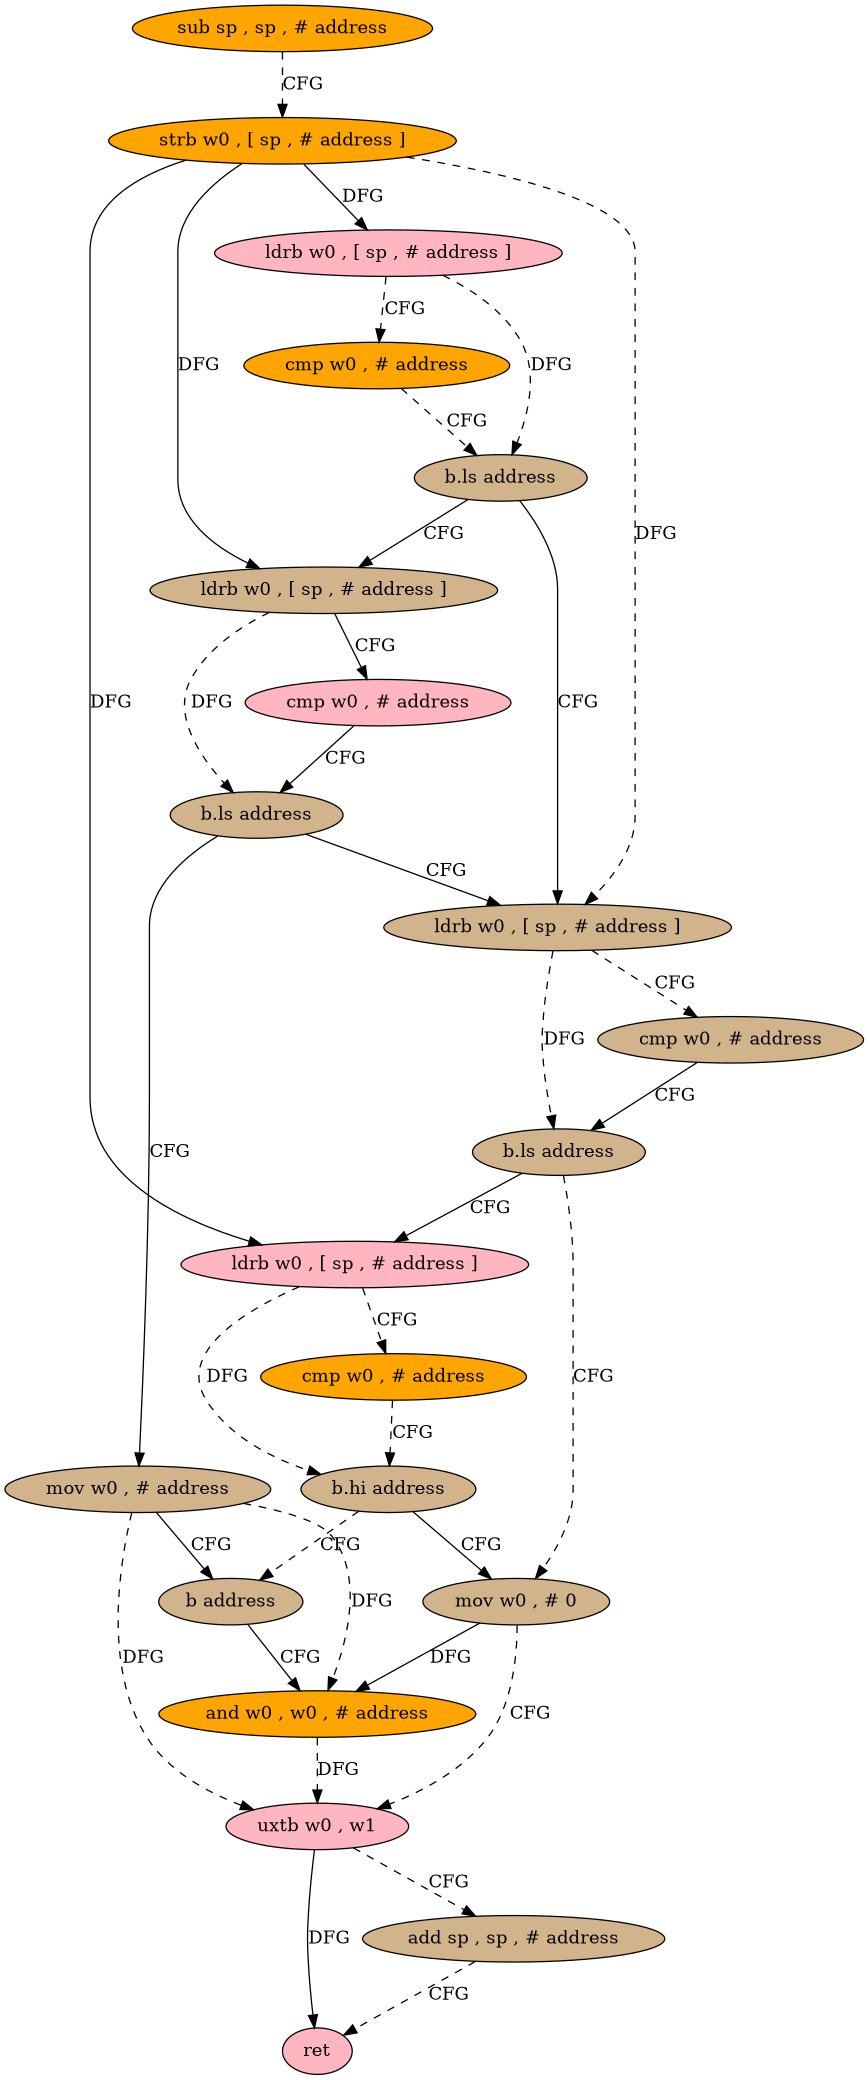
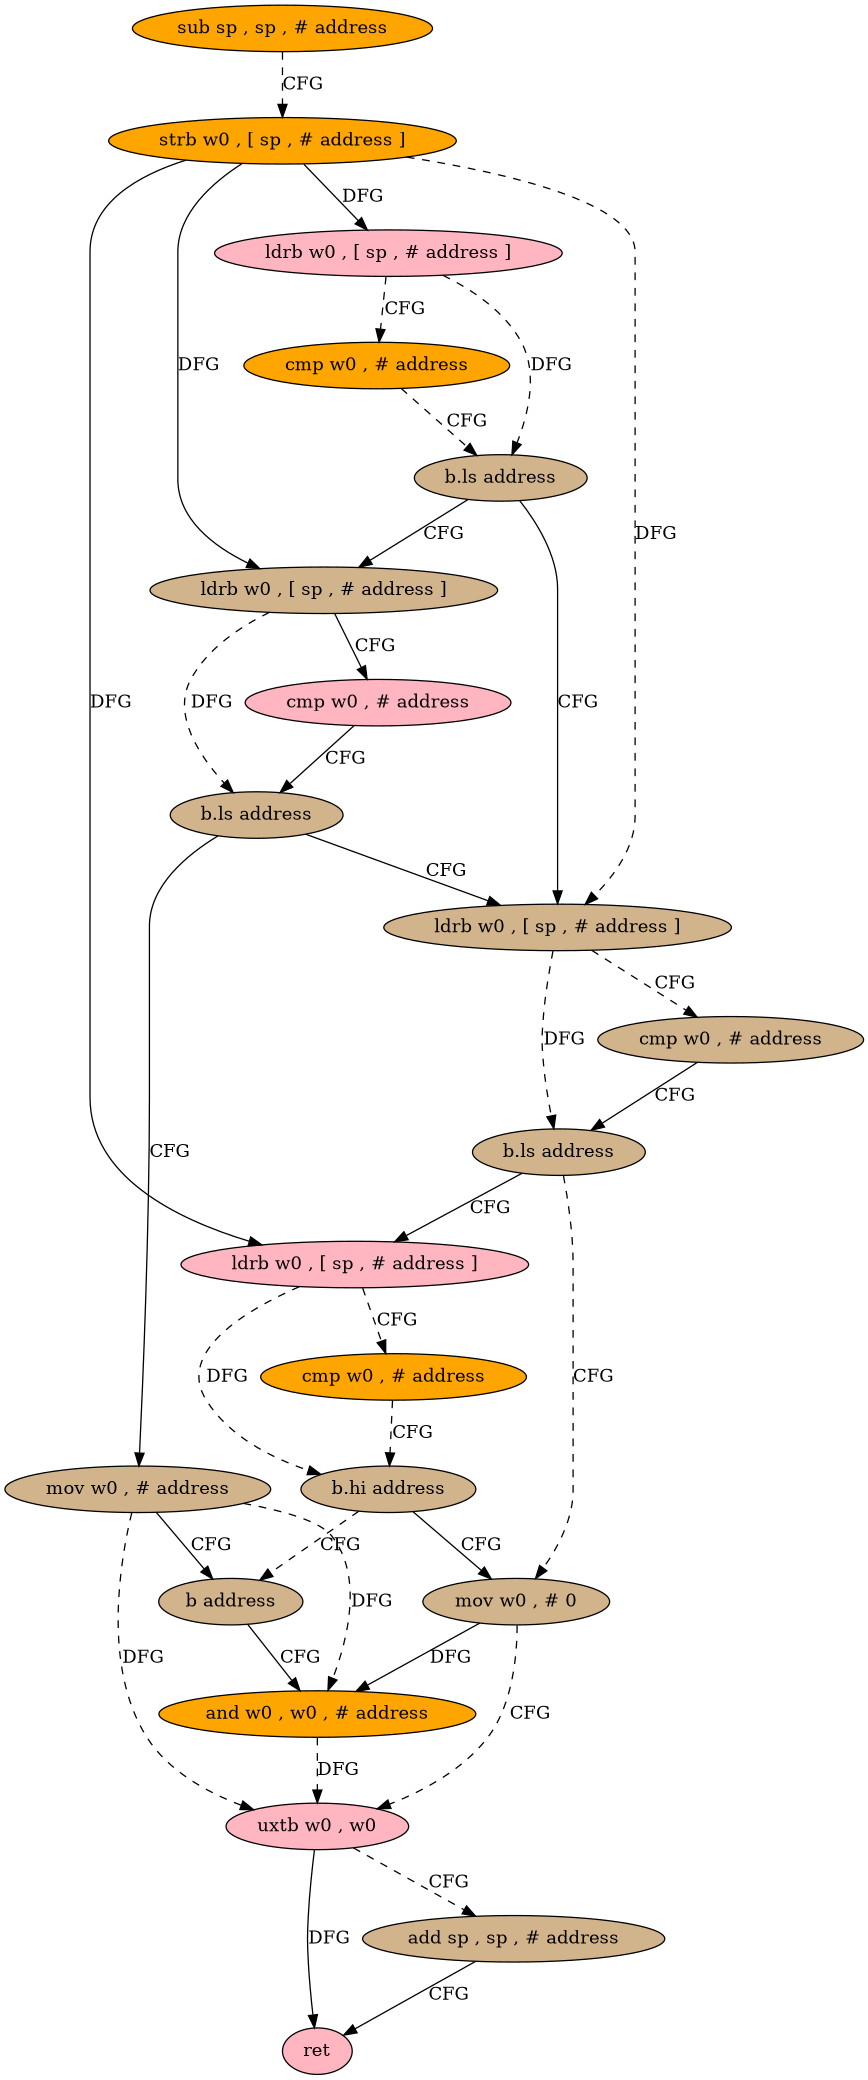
(317, 1826) -> (317, 1826)
(415, 1995) -> (415, 1995)
